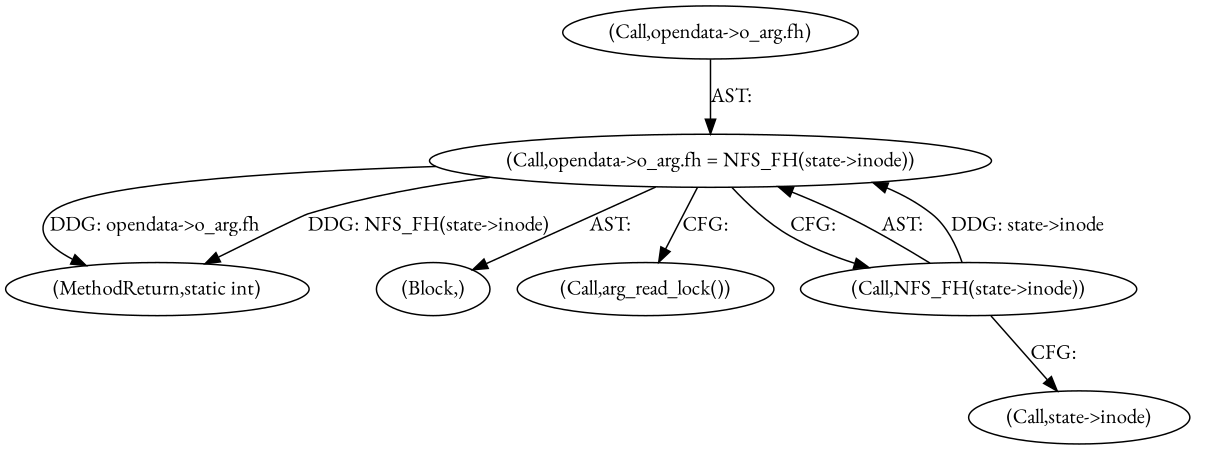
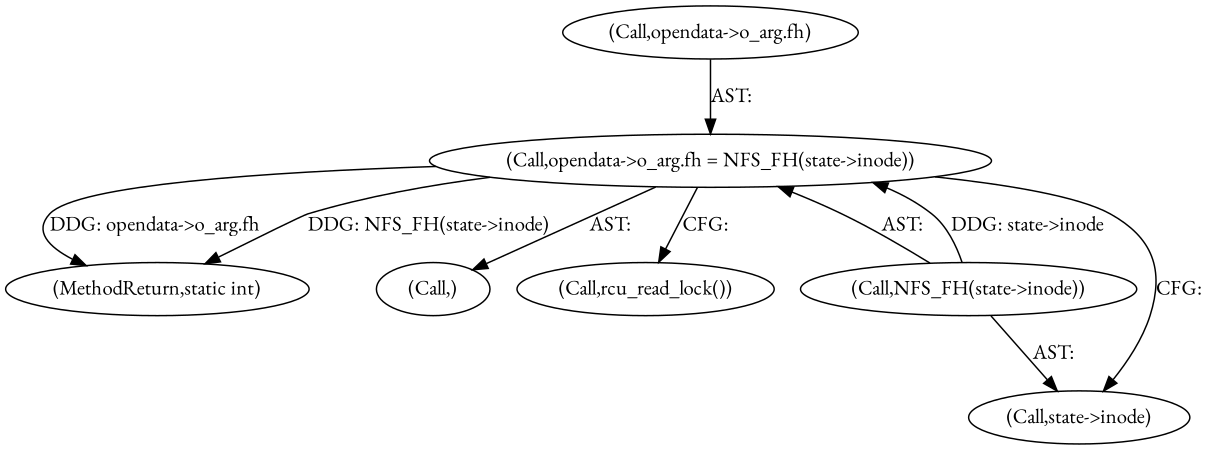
(788, 234) -> (1117, 218)
(433, 289) -> (433, 289)
(646, 289) -> (646, 289)
(1056, 353) -> (1056, 353)
